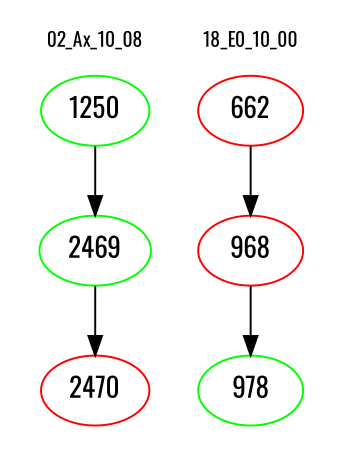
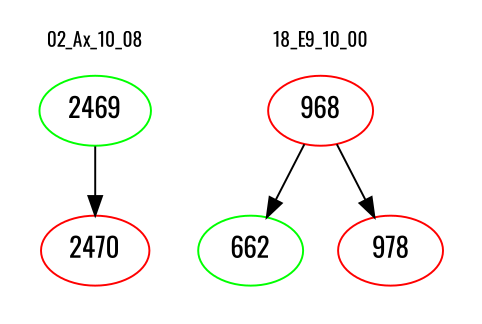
(251, 42) -> (321, 42)
(95, 111) -> none
(251, 111) -> (251, 251)
(251, 171) -> (290, 172)
(251, 391) -> (391, 251)
